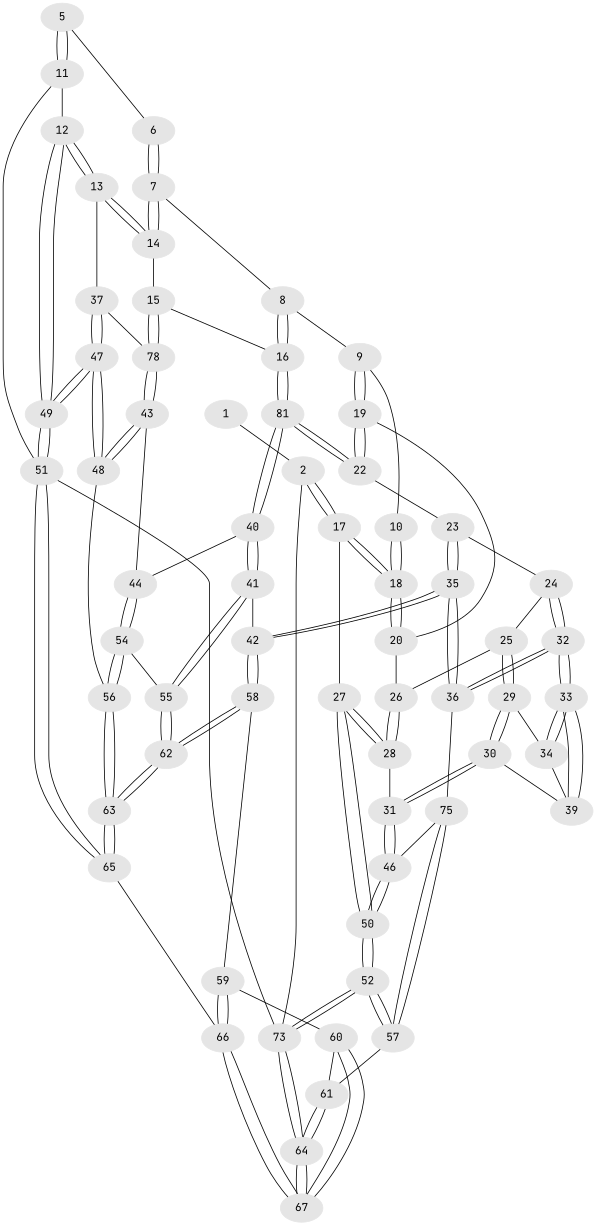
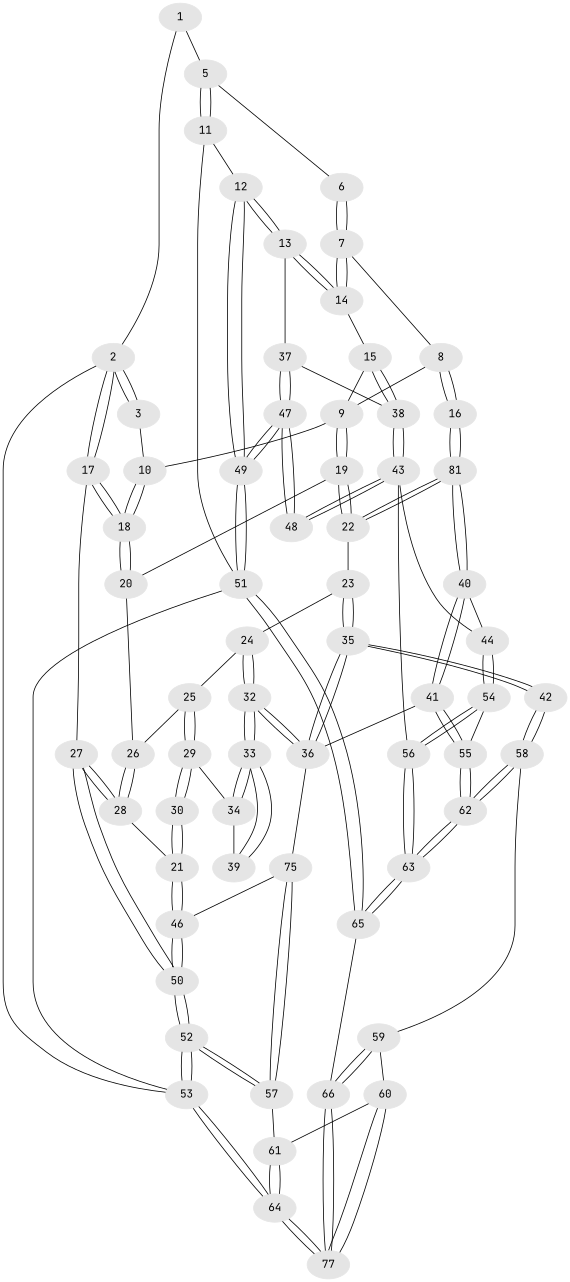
none -> (193, 46)
(218, 329) -> (356, 386)
(154, 358) -> (398, 414)
none -> (139, 414)
(88, 585) -> (400, 613)
(253, 613) -> (370, 726)
(531, 783) -> none
(390, 811) -> (177, 868)
(280, 1038) -> (187, 1095)
(302, 1208) -> (328, 1265)
